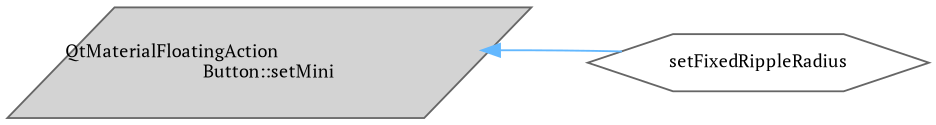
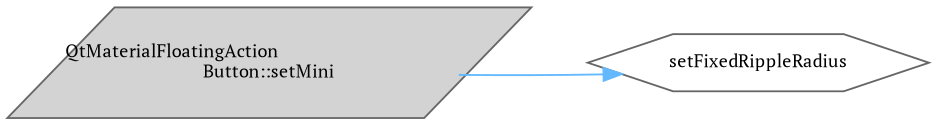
(561, 50) -> (531, 75)
